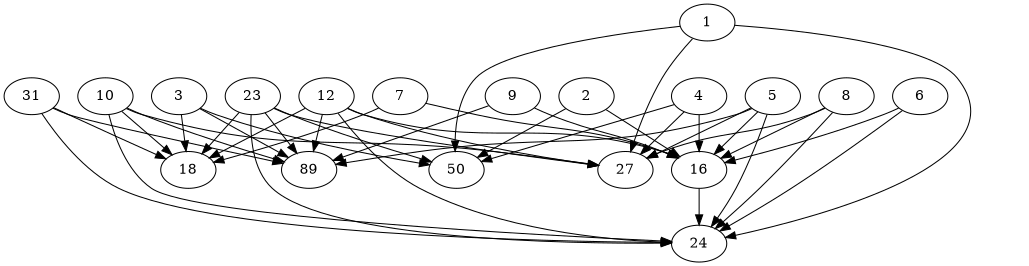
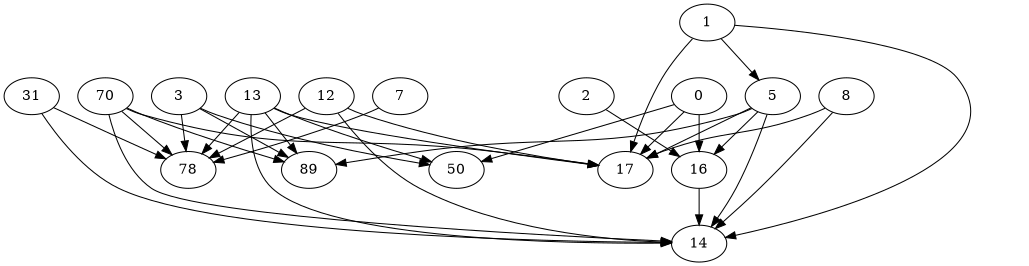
(542, 50) -> (737, 56)
(105, 96) -> (105, 96)
(253, 96) -> (253, 96)
(513, 96) -> none
(699, 96) -> (699, 96)
(920, 96) -> none
(547, 127) -> none
(319, 128) -> none
(526, 130) -> none
(775, 132) -> none
(507, 133) -> none
(162, 137) -> none
(188, 170) -> (188, 170)
(625, 170) -> (625, 170)
(699, 244) -> (699, 244)
